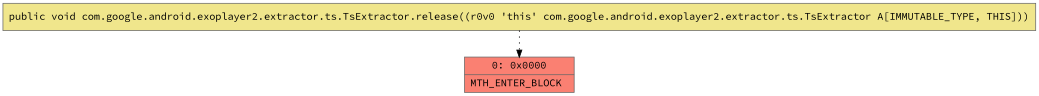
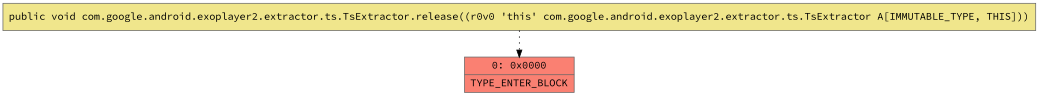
(516, 83) -> (519, 83)
